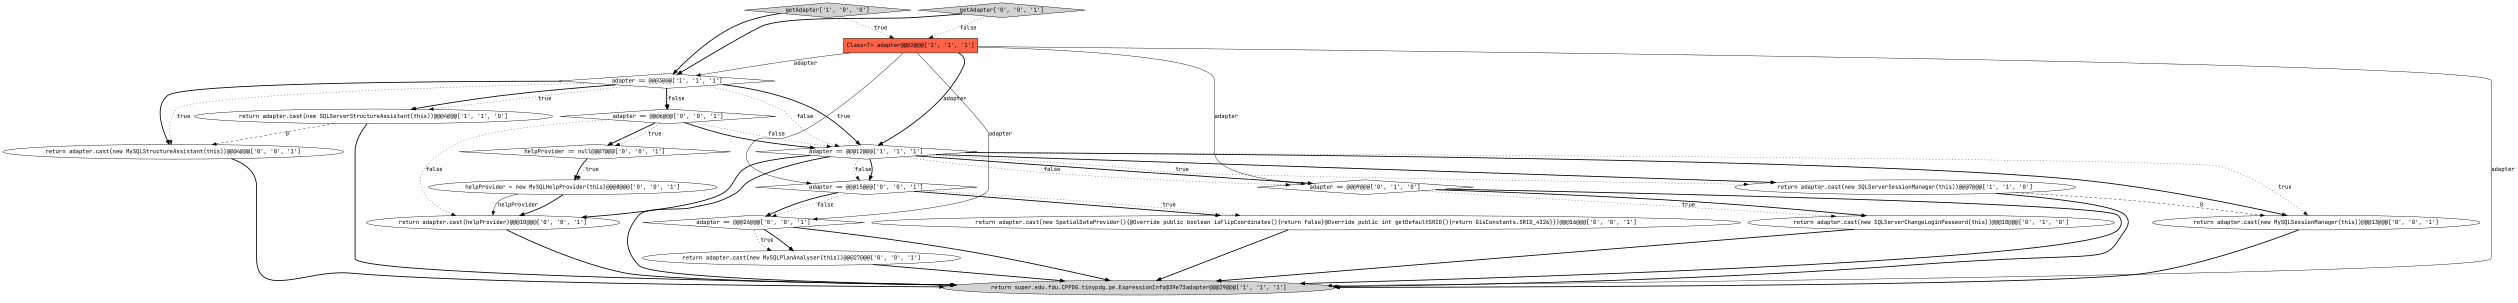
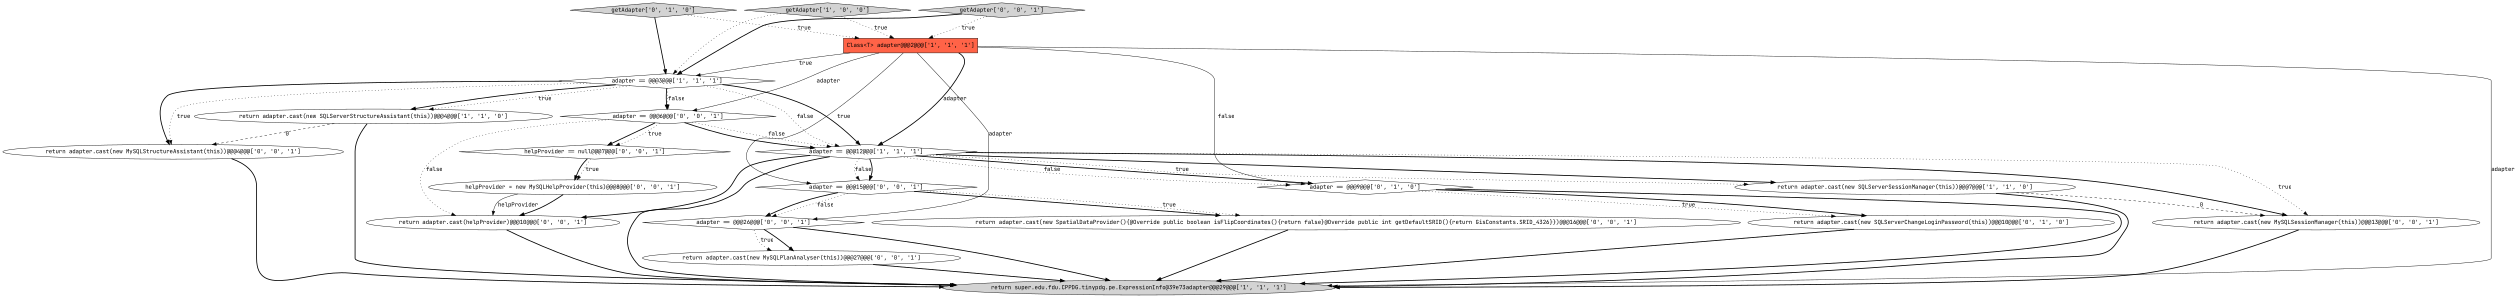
none -> (653, 10)
(968, 28) -> (968, 28)
(723, 32) -> (723, 32)
(806, 63) -> (806, 63)
none -> (789, 85)
(1226, 116) -> (1226, 116)
